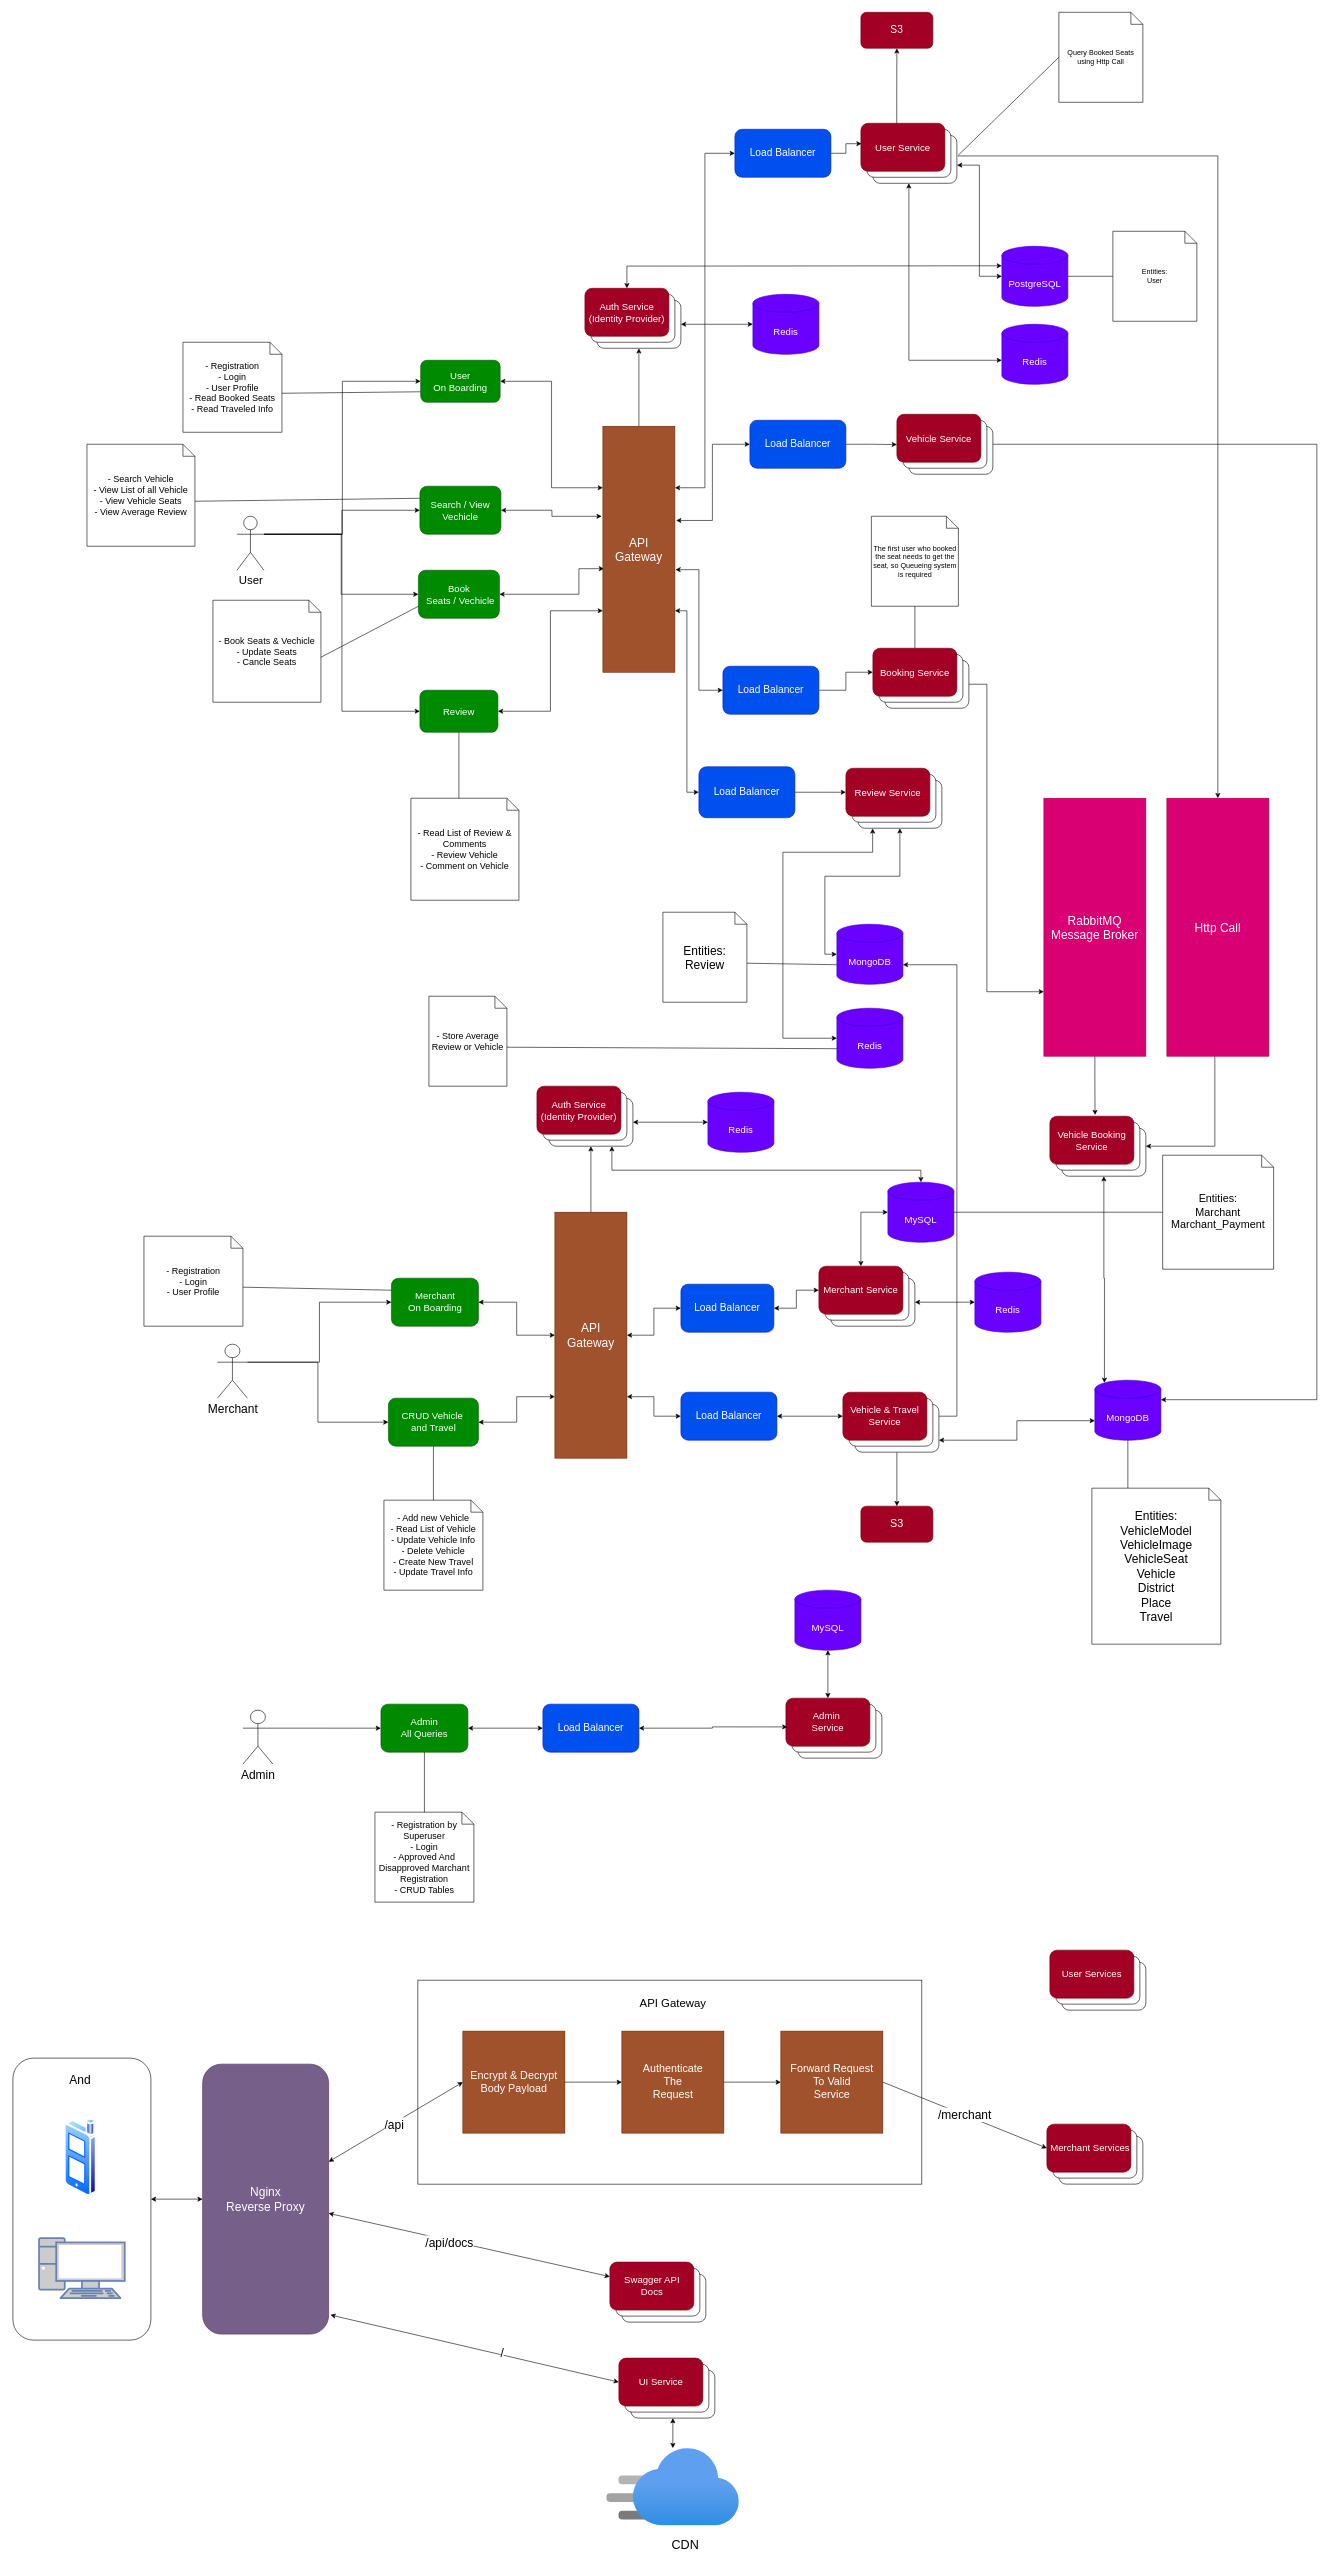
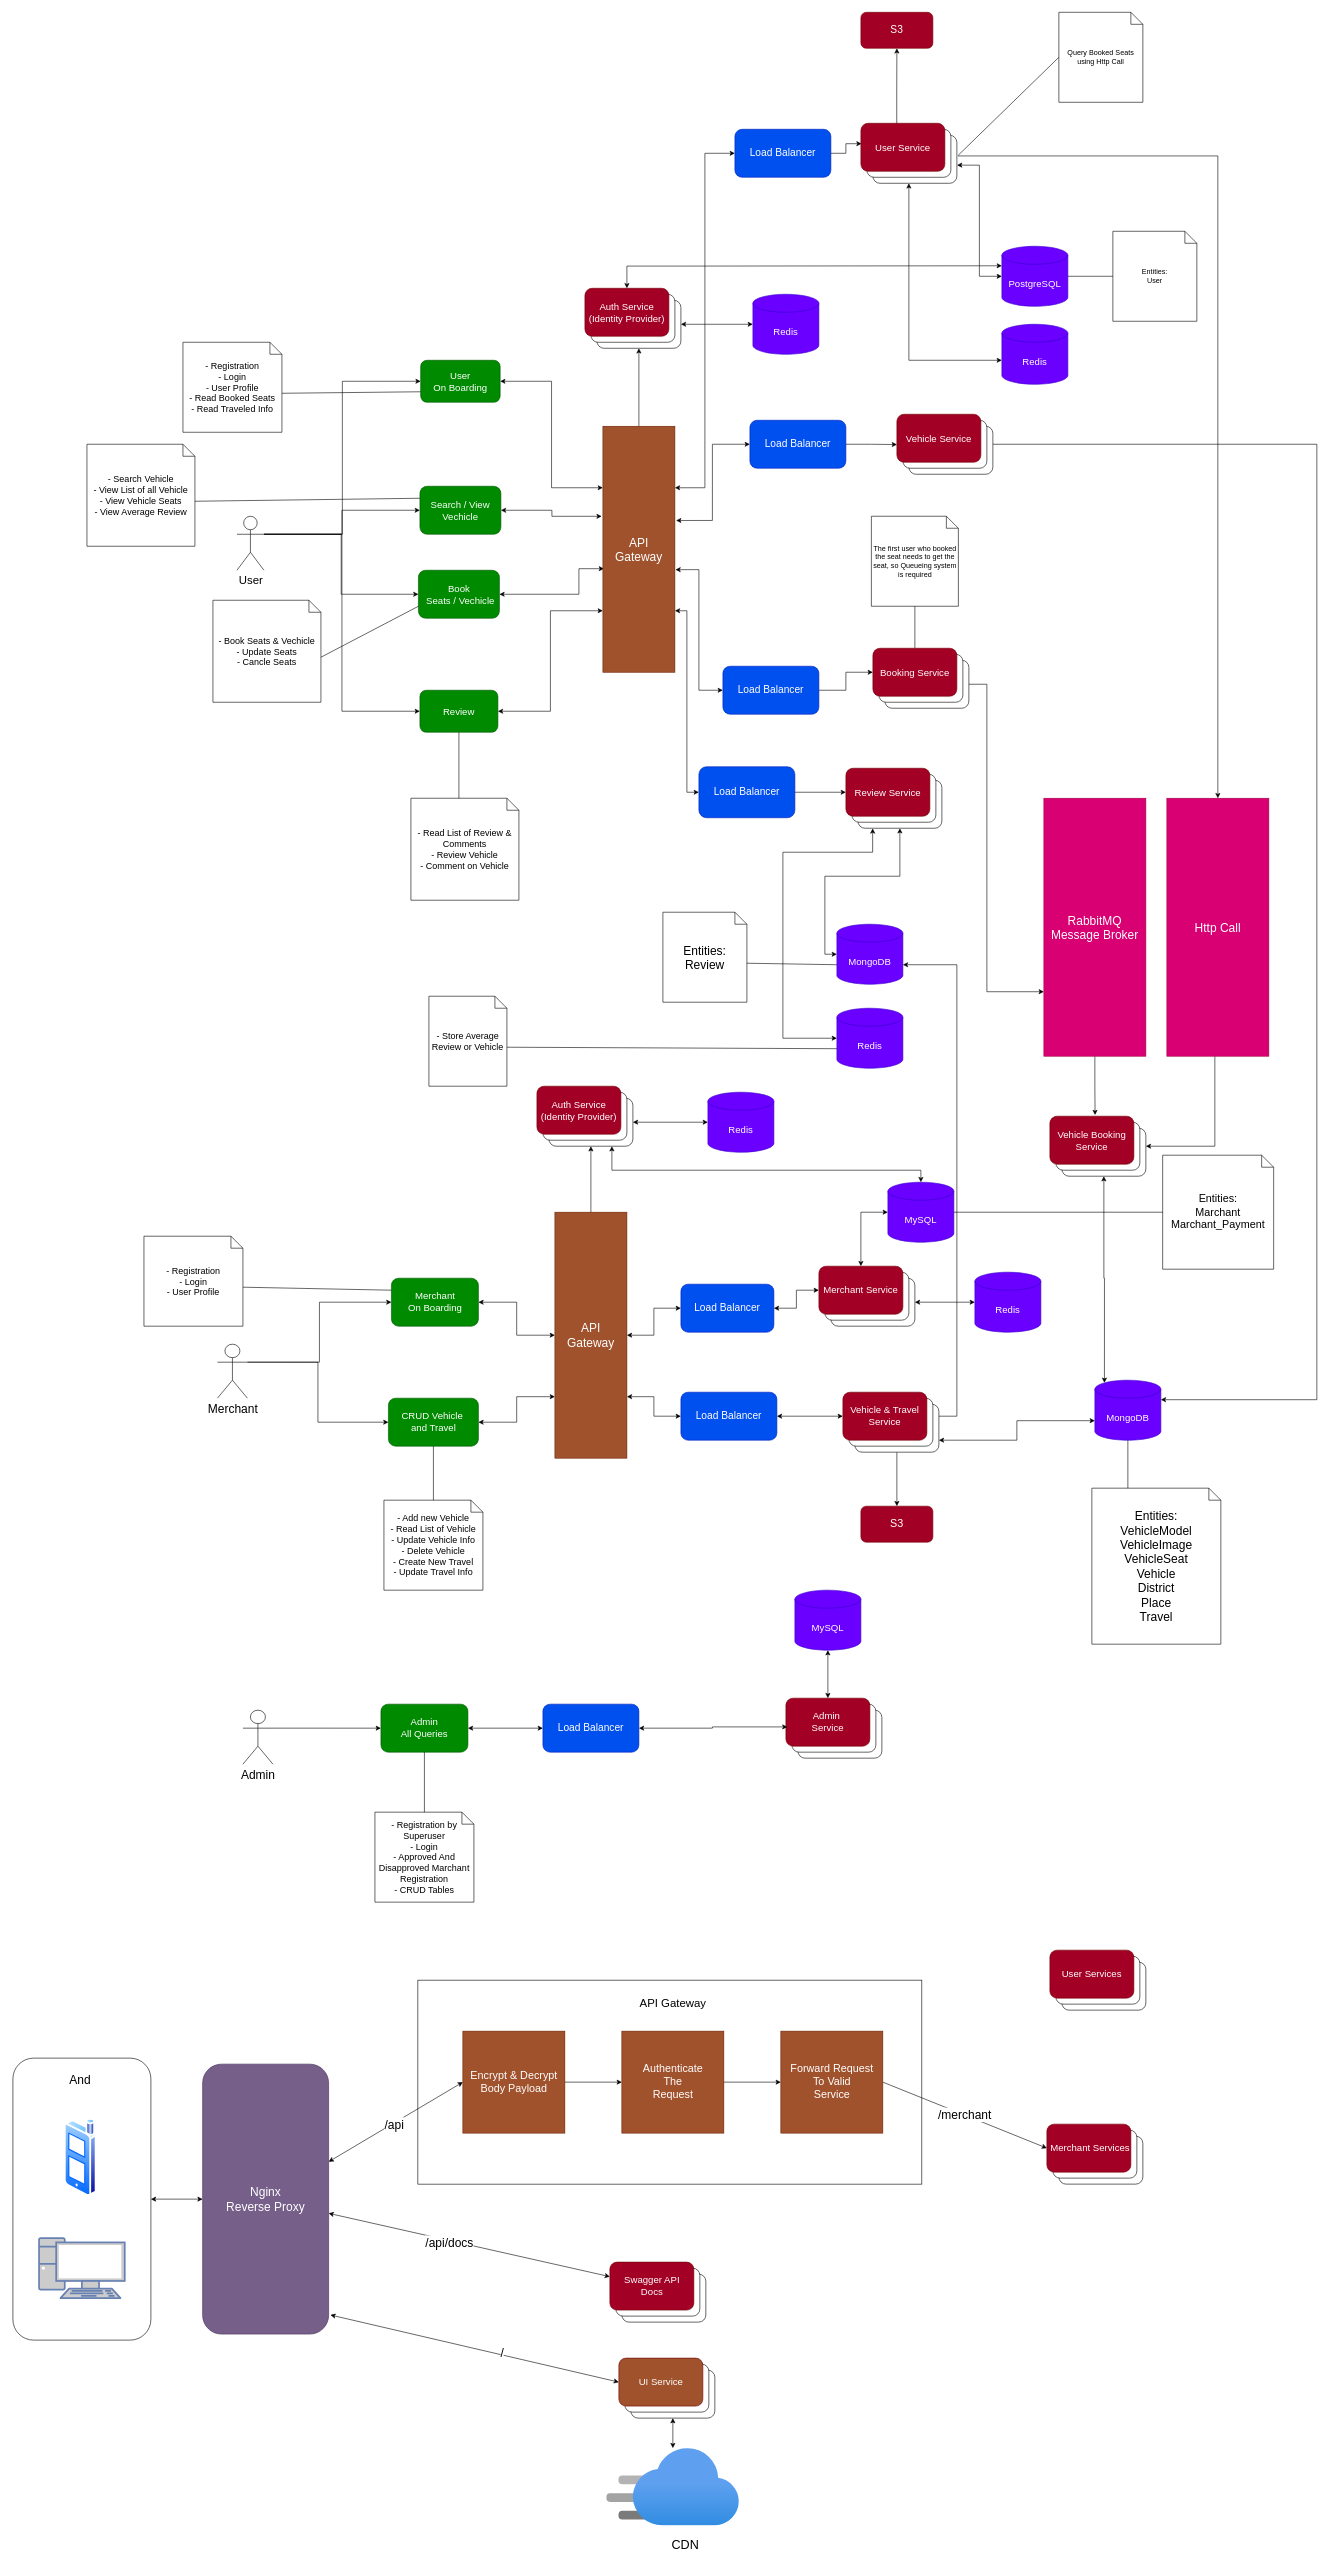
(661, 2382) -> (661, 2382)
